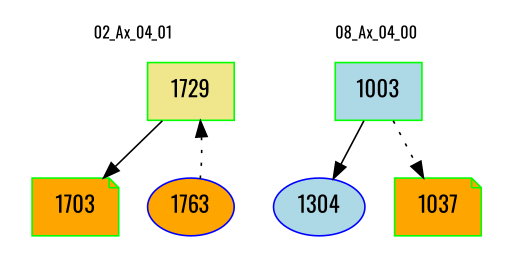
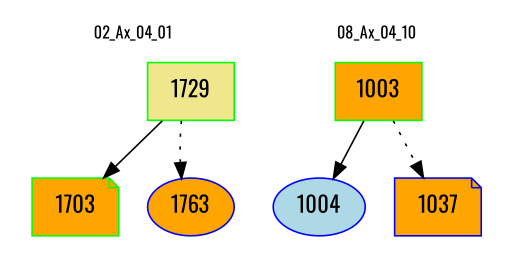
(377, 34) -> (377, 34)
(379, 91) -> (379, 91)
(202, 158) -> (180, 142)
(319, 207) -> (319, 207)
(438, 207) -> (438, 207)
